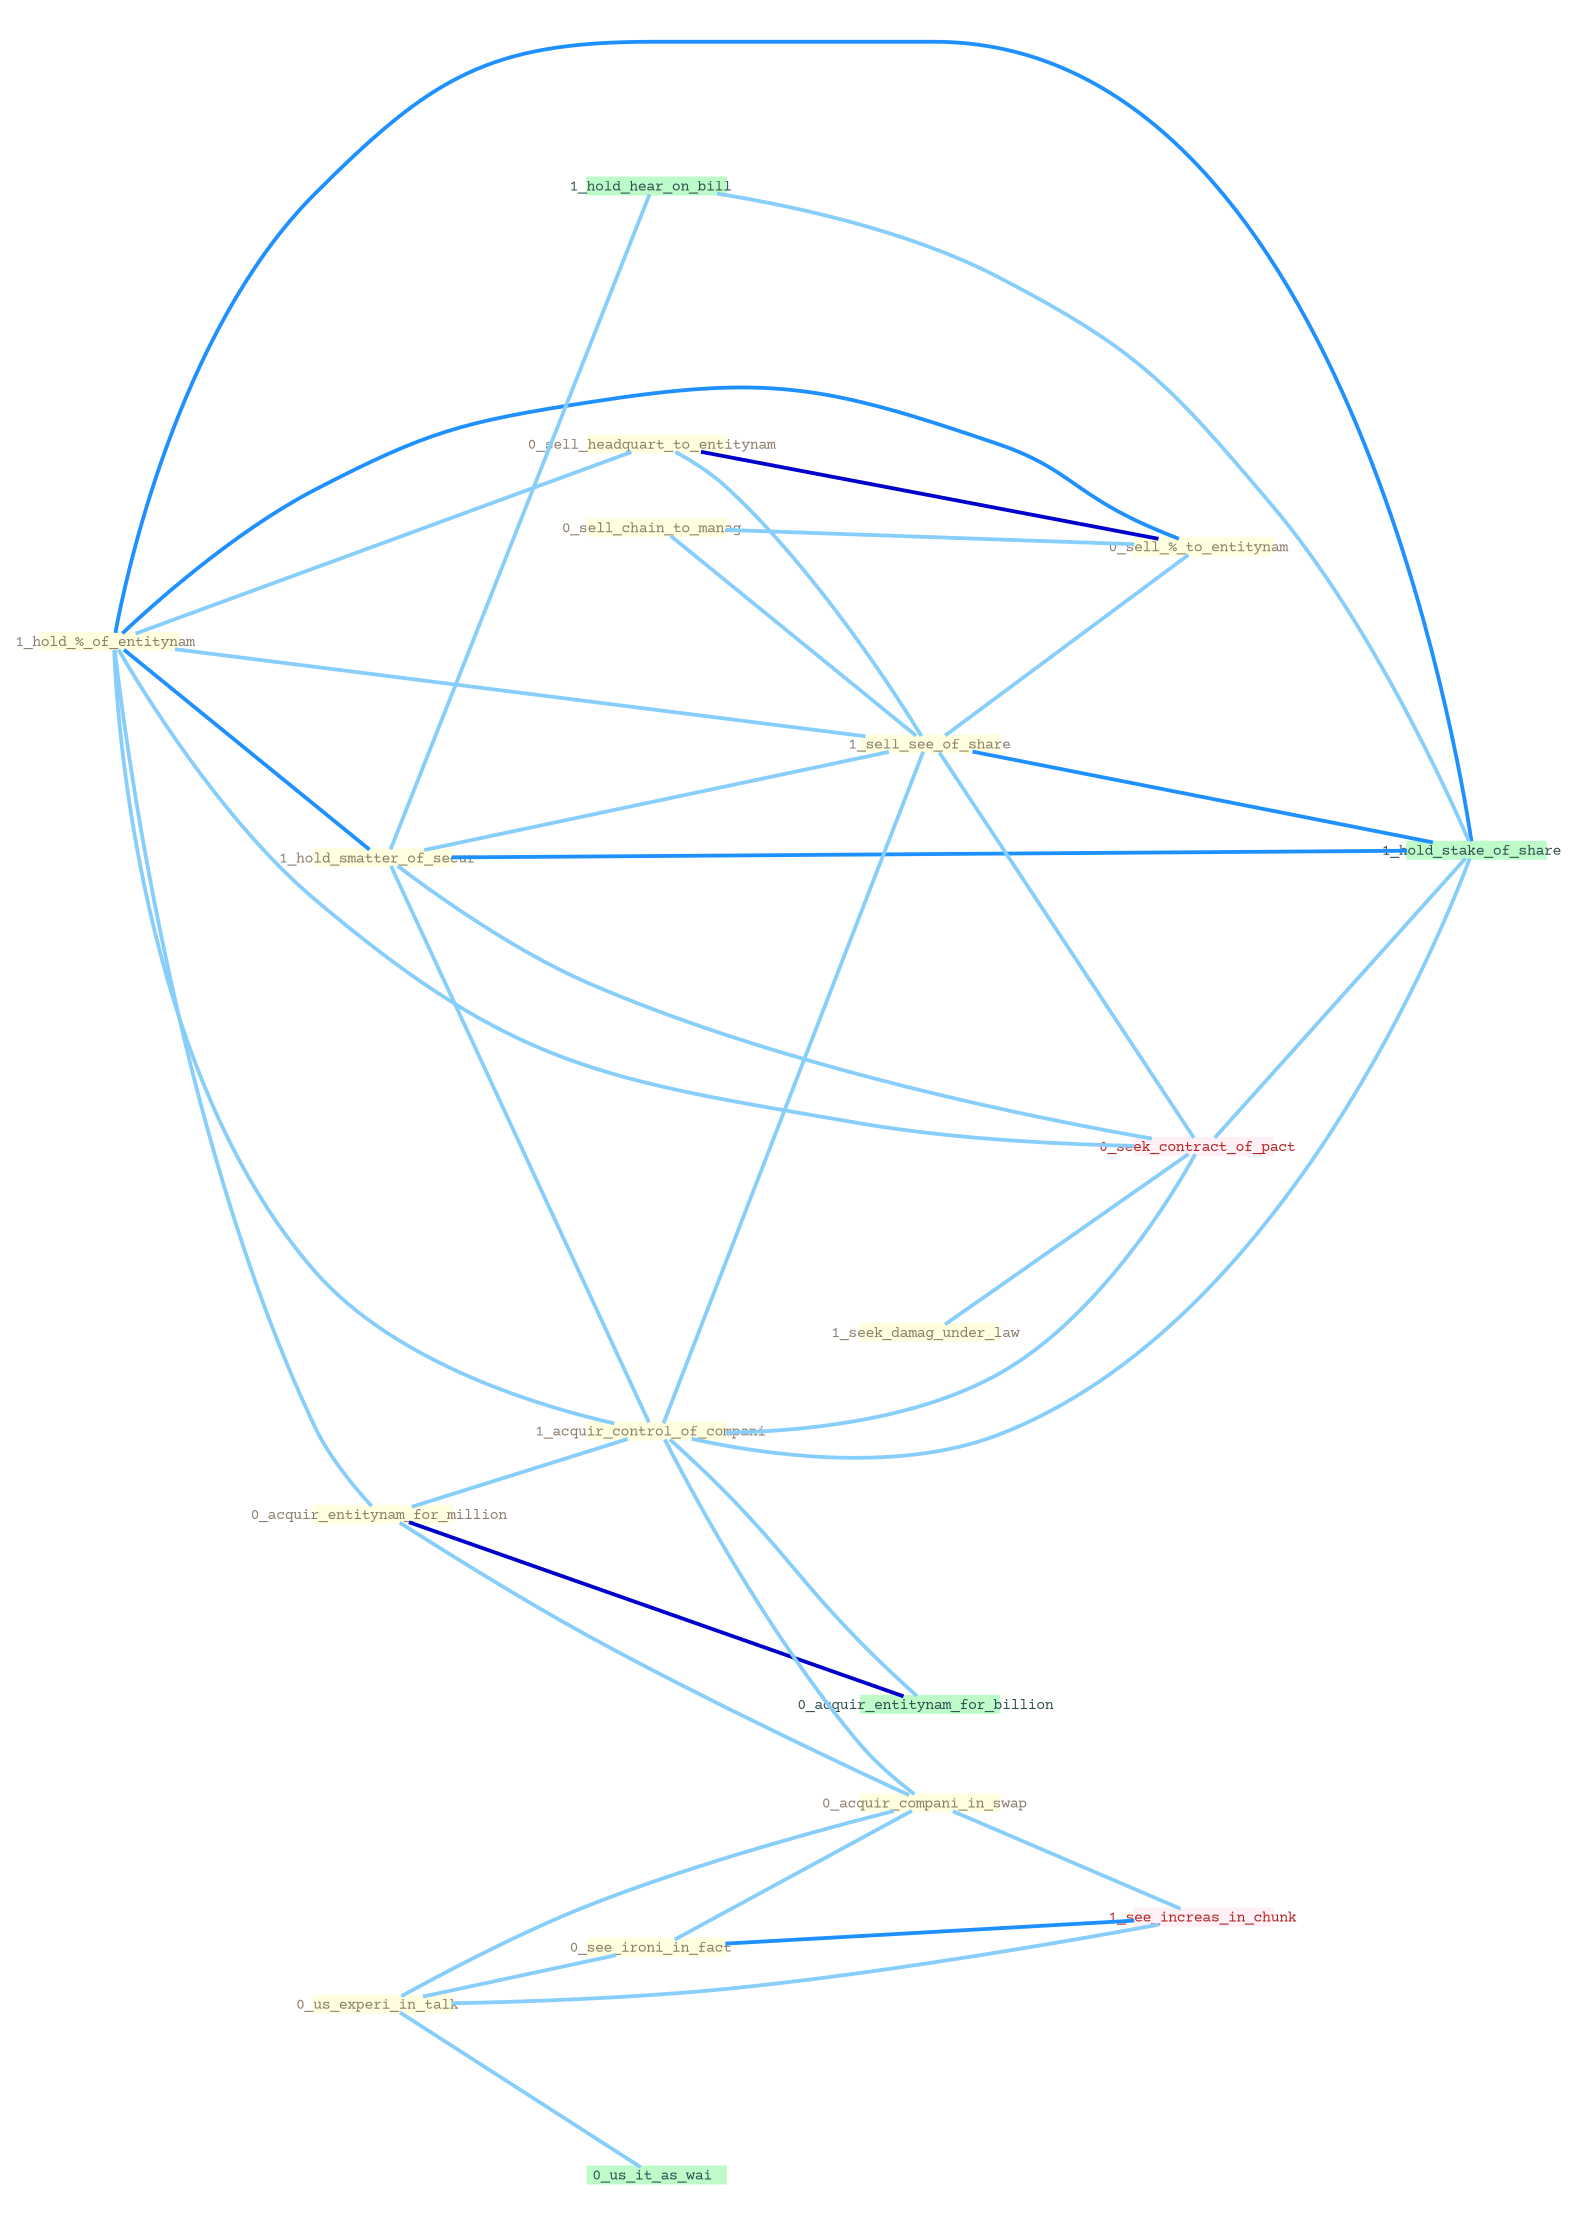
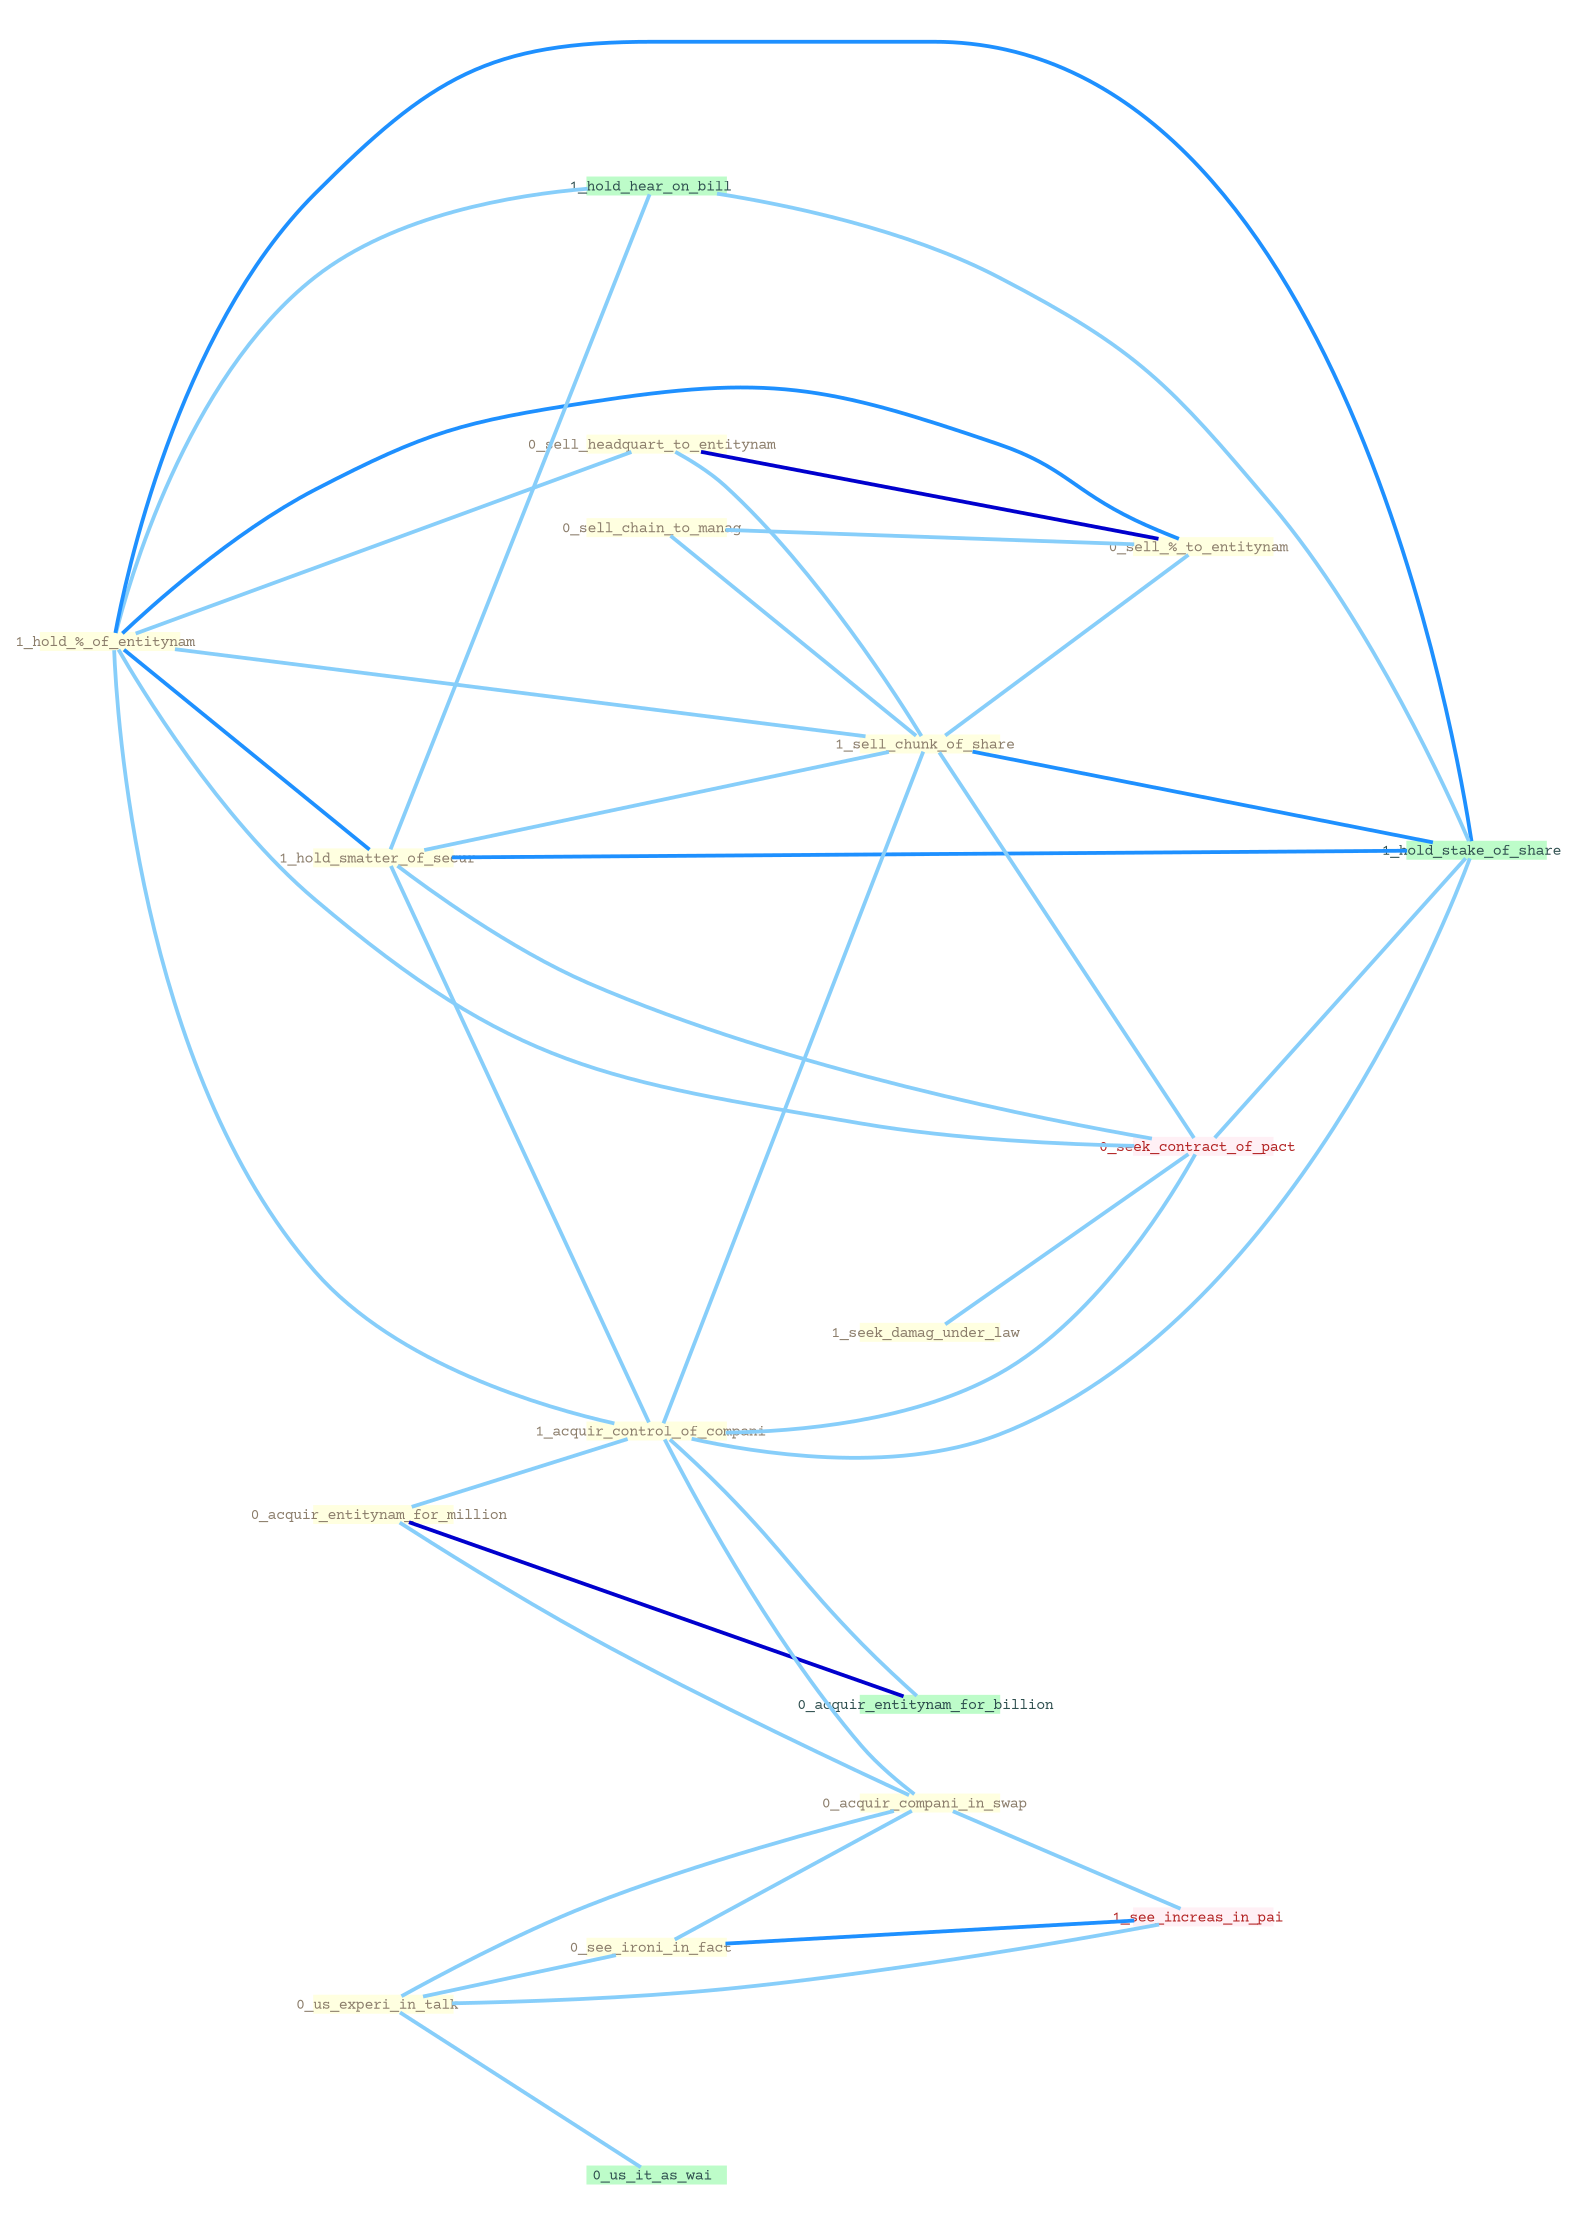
(930, 744) -> (930, 744)
(222, 1180) -> (270, 320)
(1203, 1917) -> (1203, 1917)
